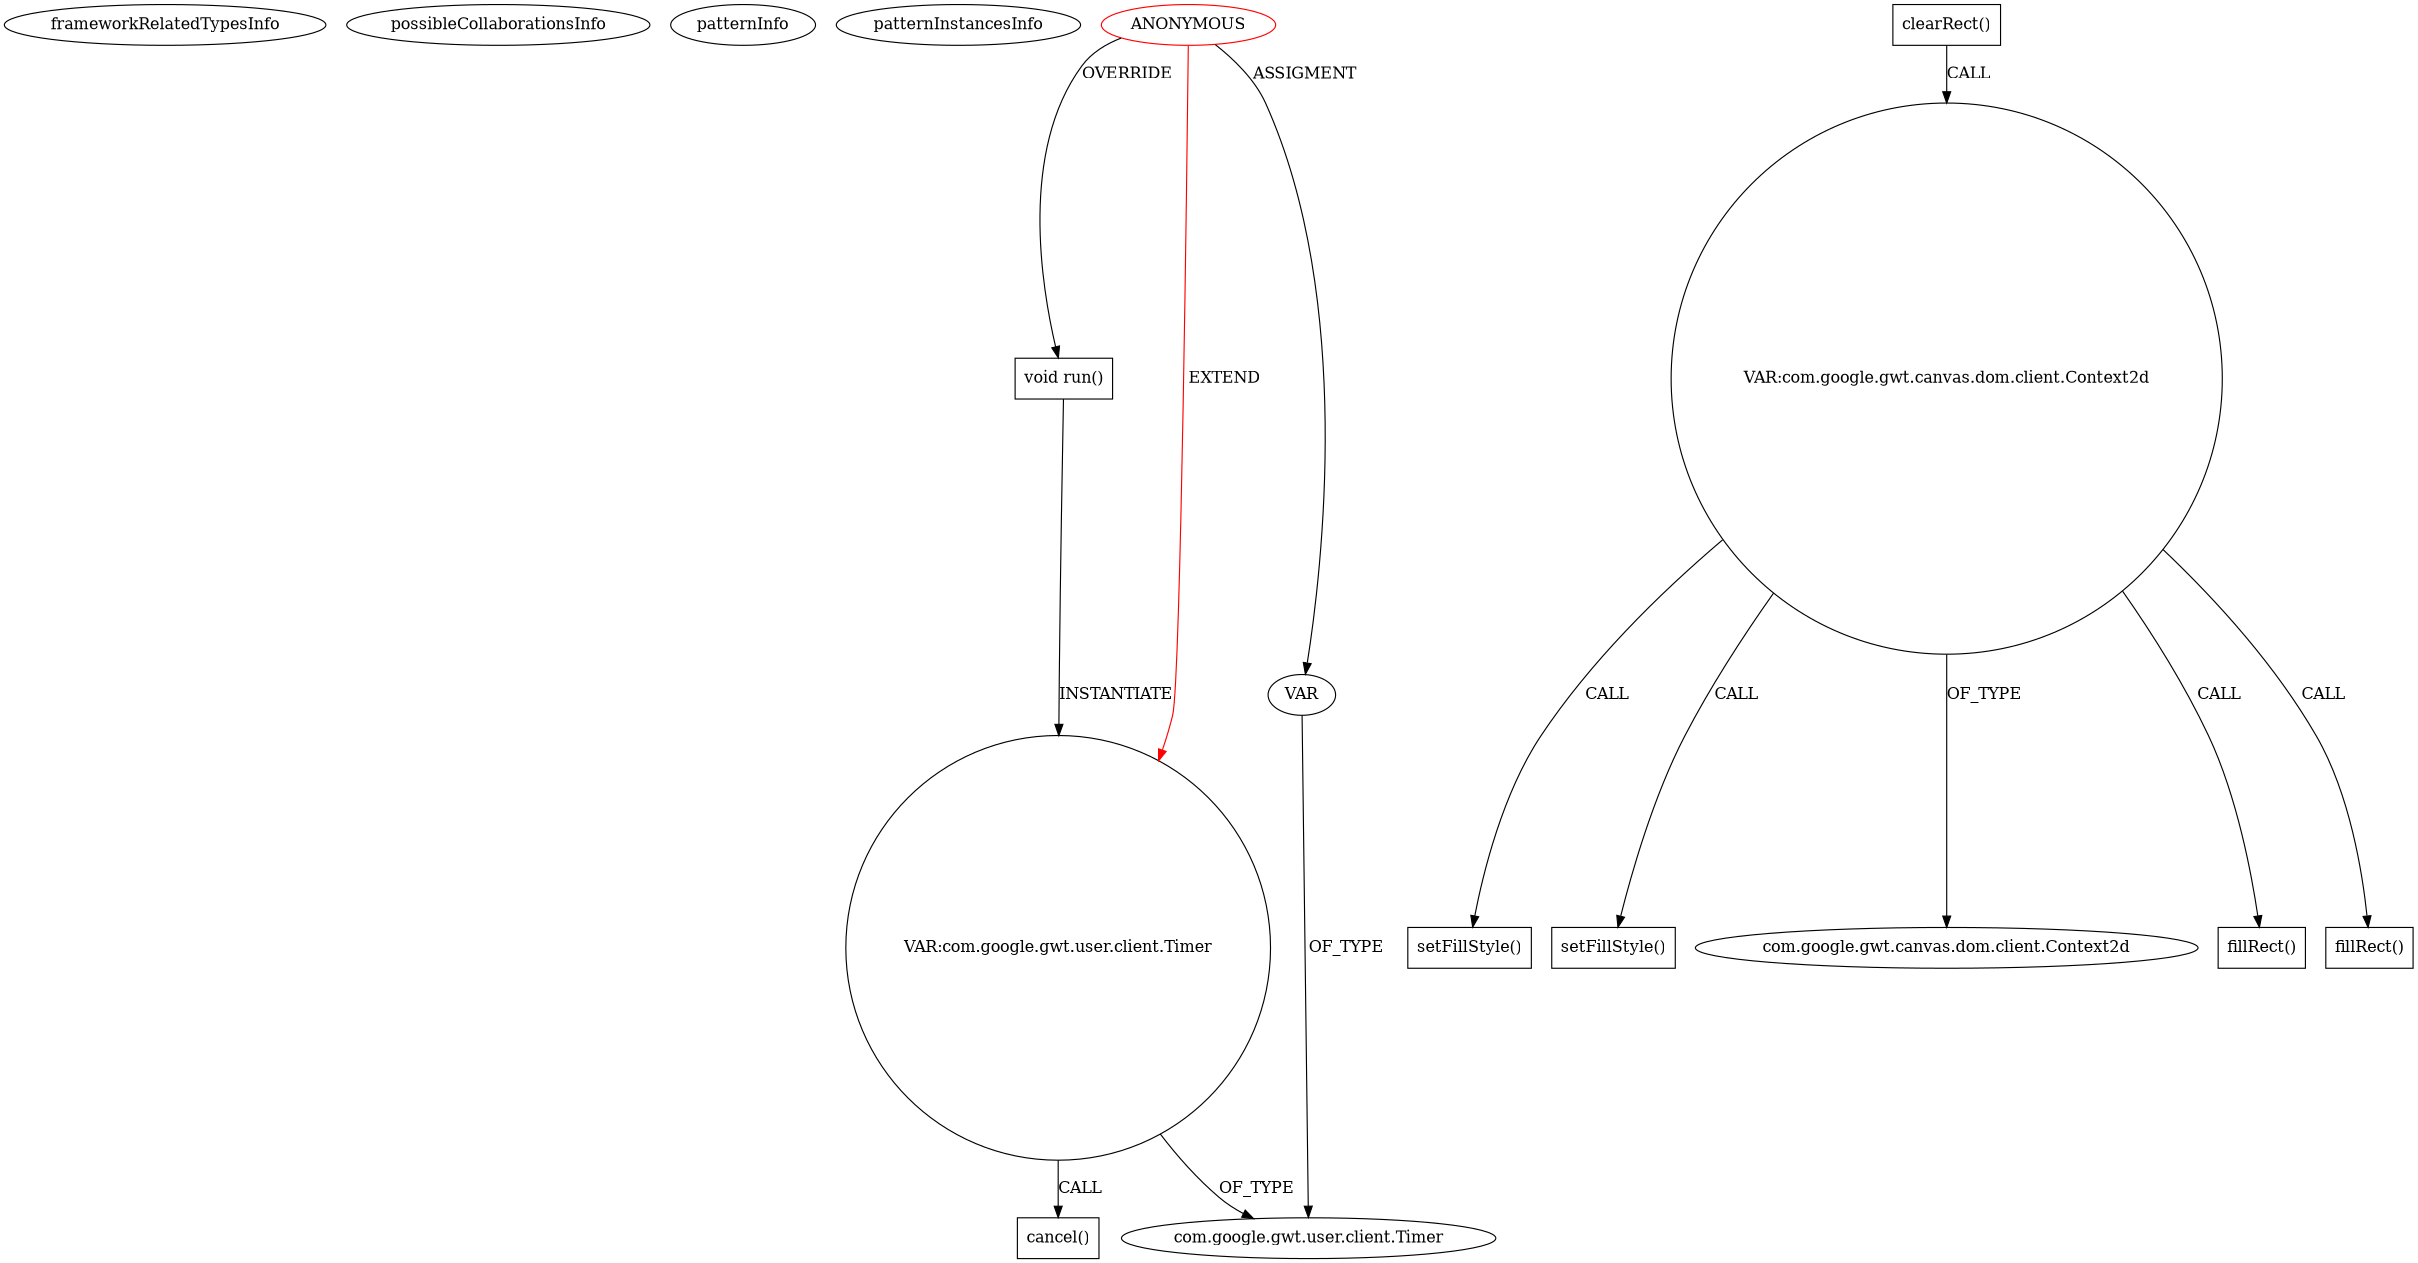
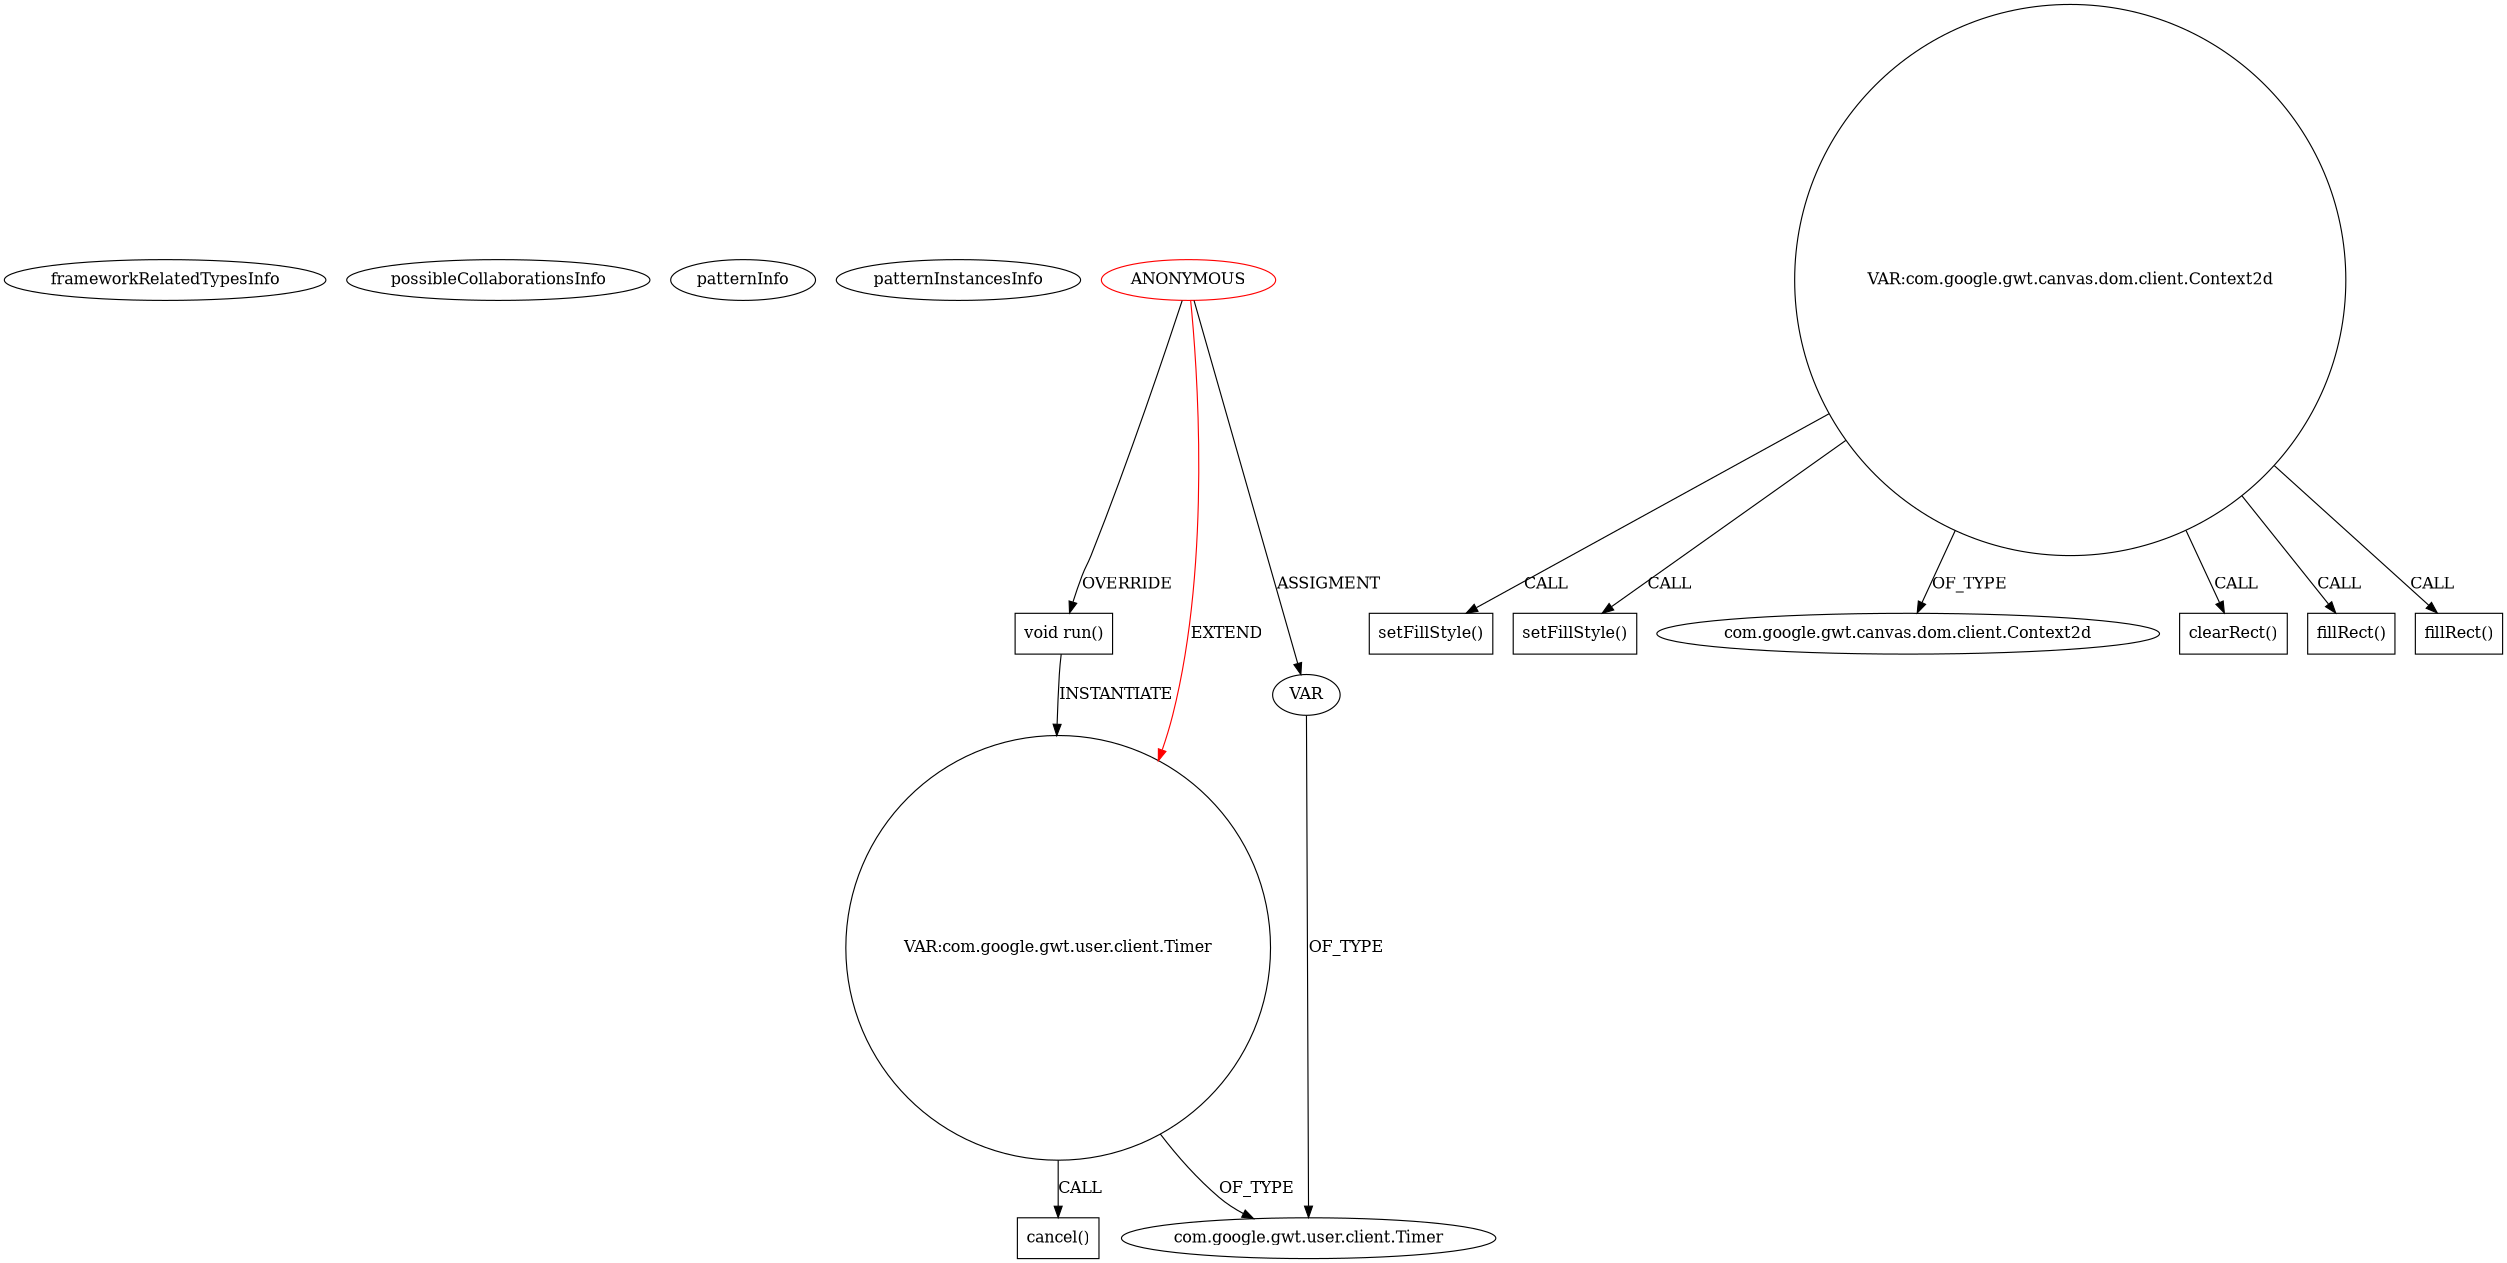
(1947, 69) -> (2203, 566)
